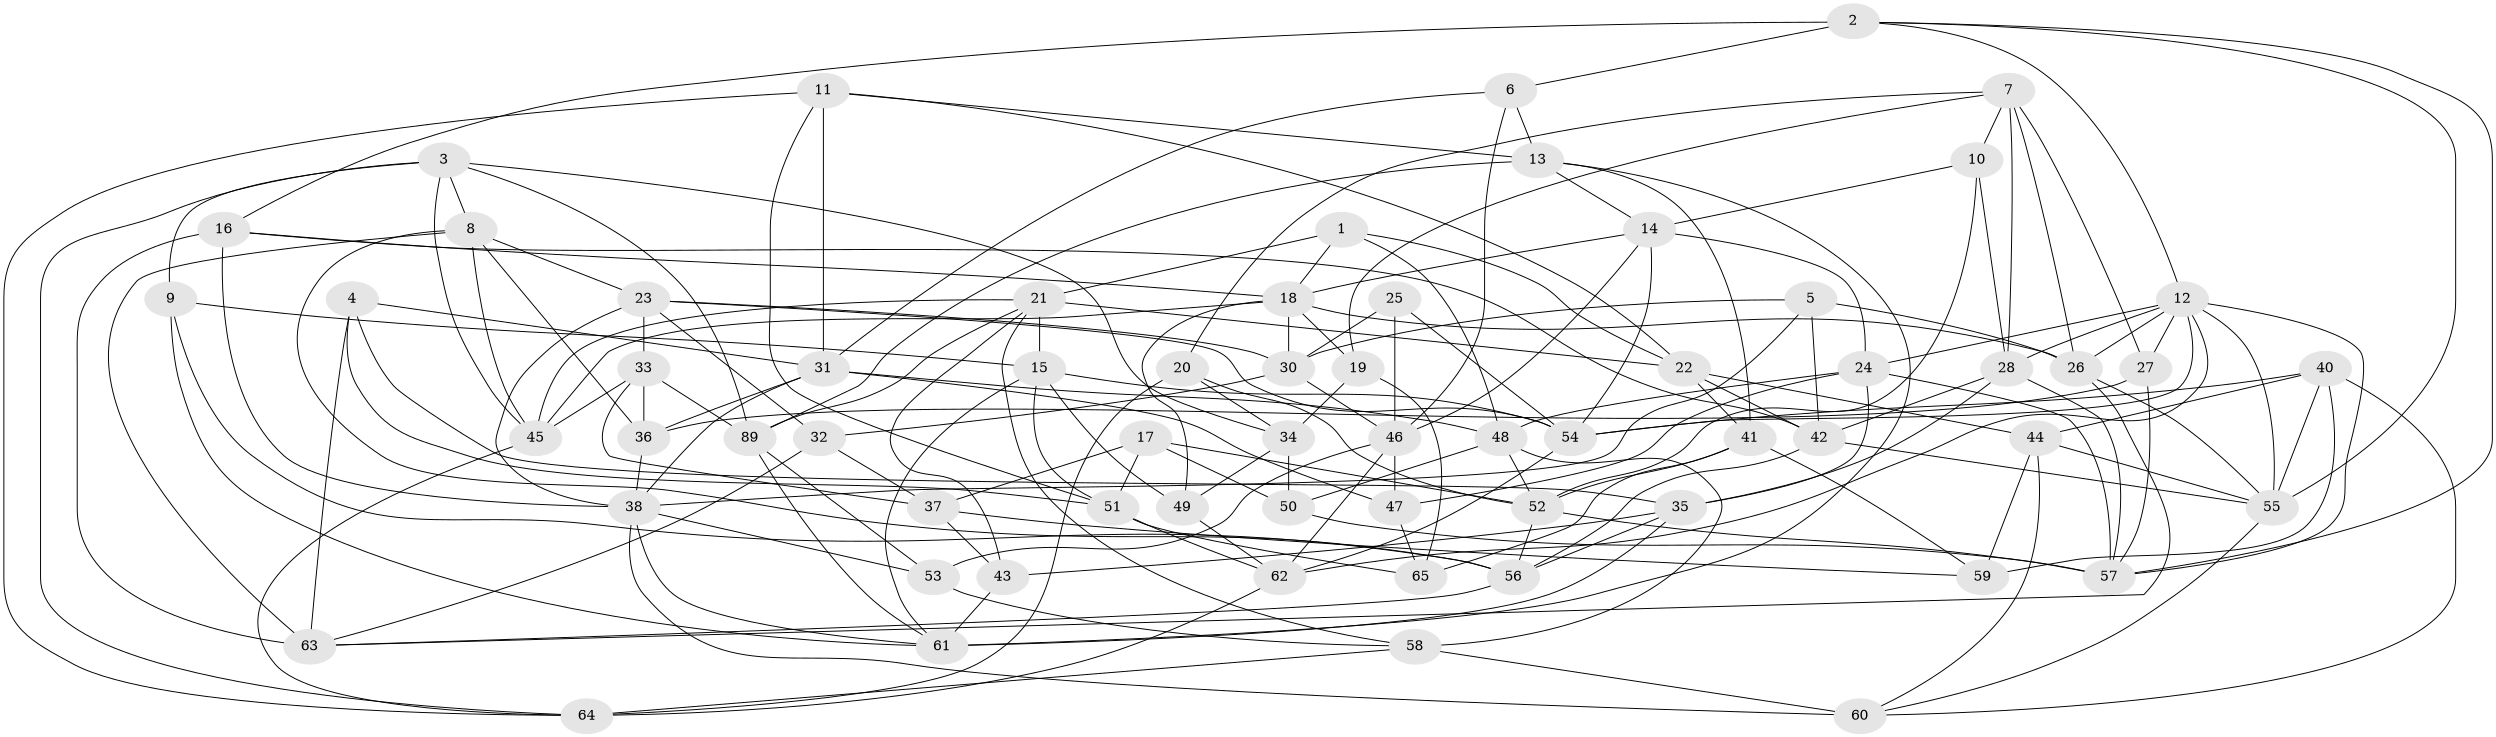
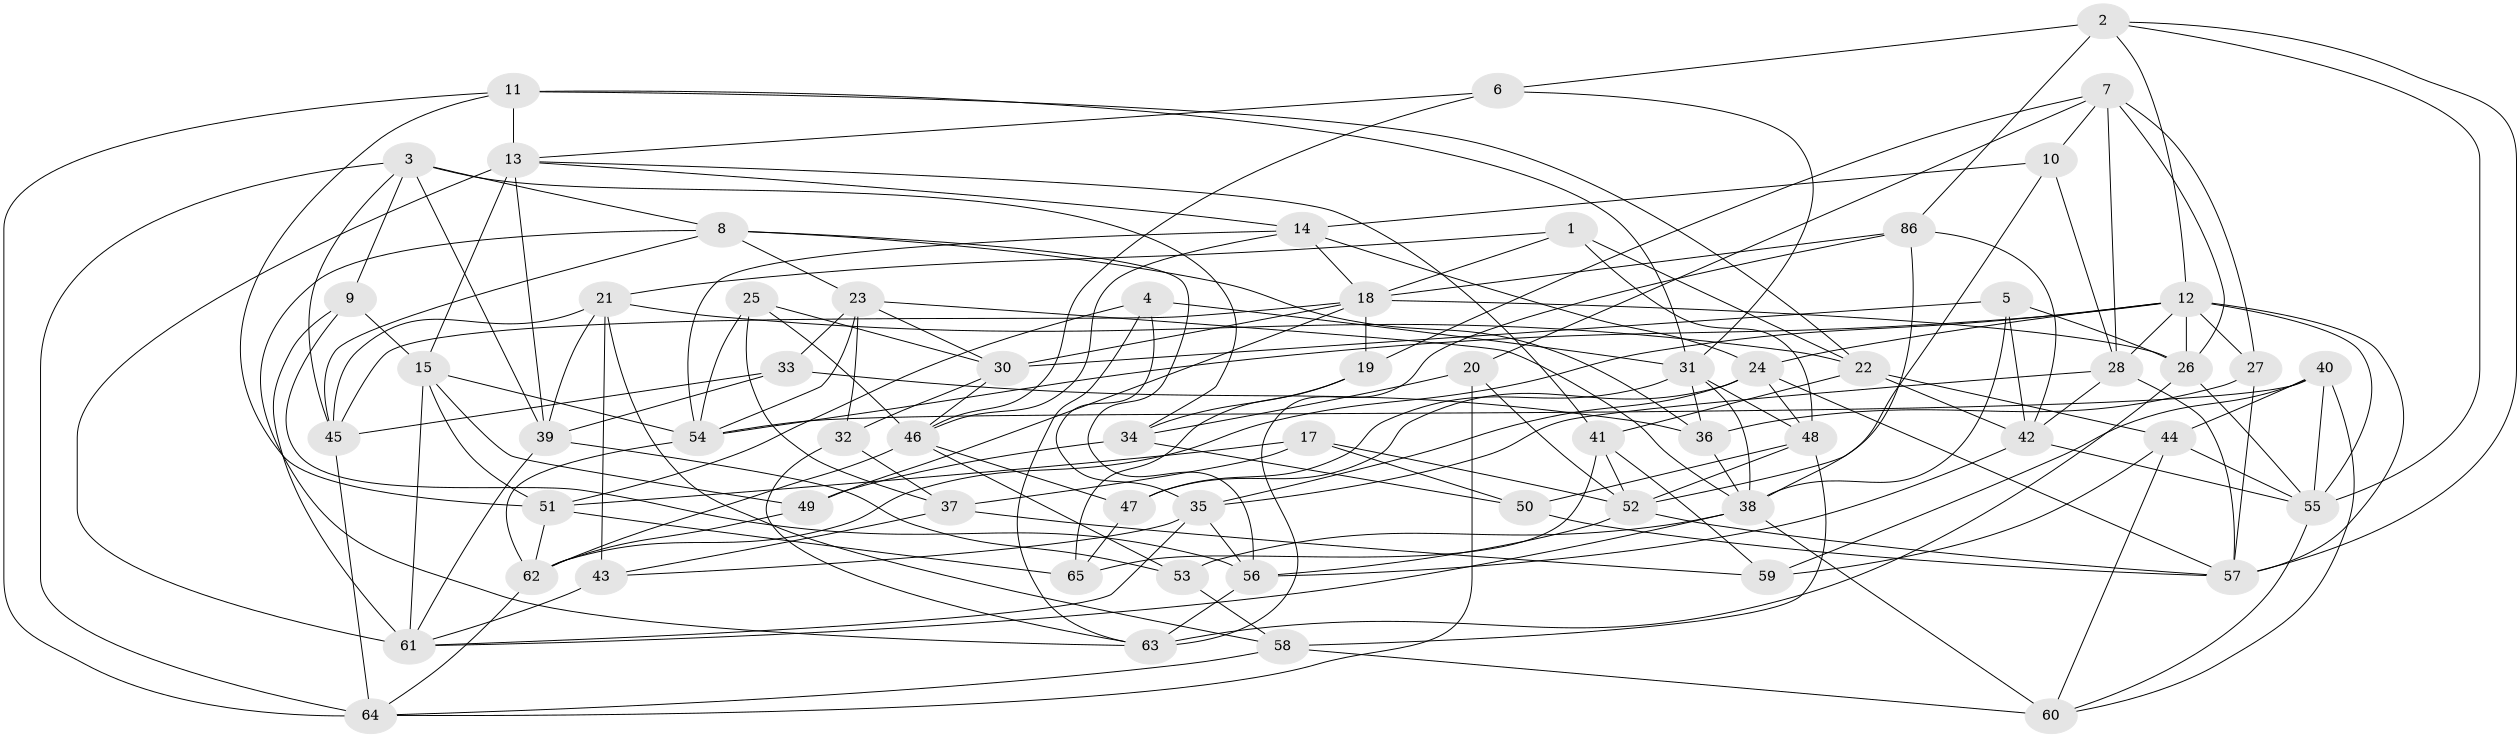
(224, 230) -> (1909, 230)
(1040, 334) -> (469, 264)
(750, 438) -> (545, 438)
(661, 466) -> (794, 445)
